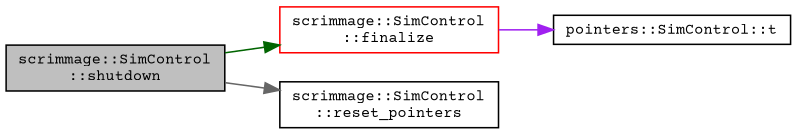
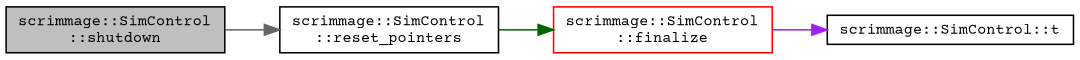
(672, 30) -> (950, 30)
(245, 50) -> (518, 30)
